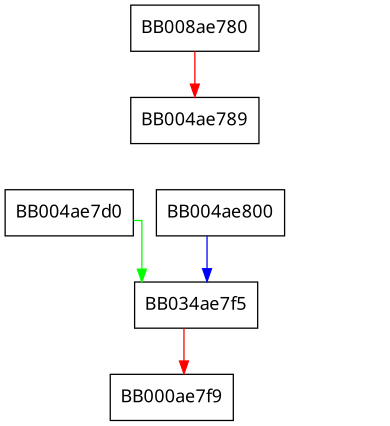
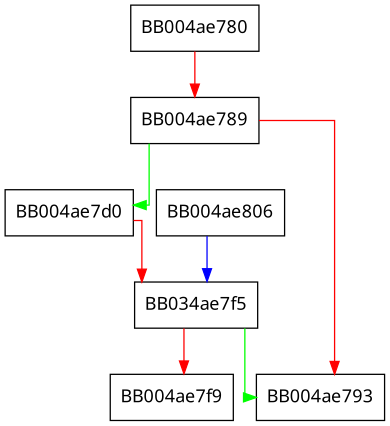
(195, 28) -> (195, 28)
none -> (149, 176)
(220, 213) -> (220, 213)
(142, 241) -> (142, 241)
(172, 397) -> (172, 397)
none -> (320, 397)
